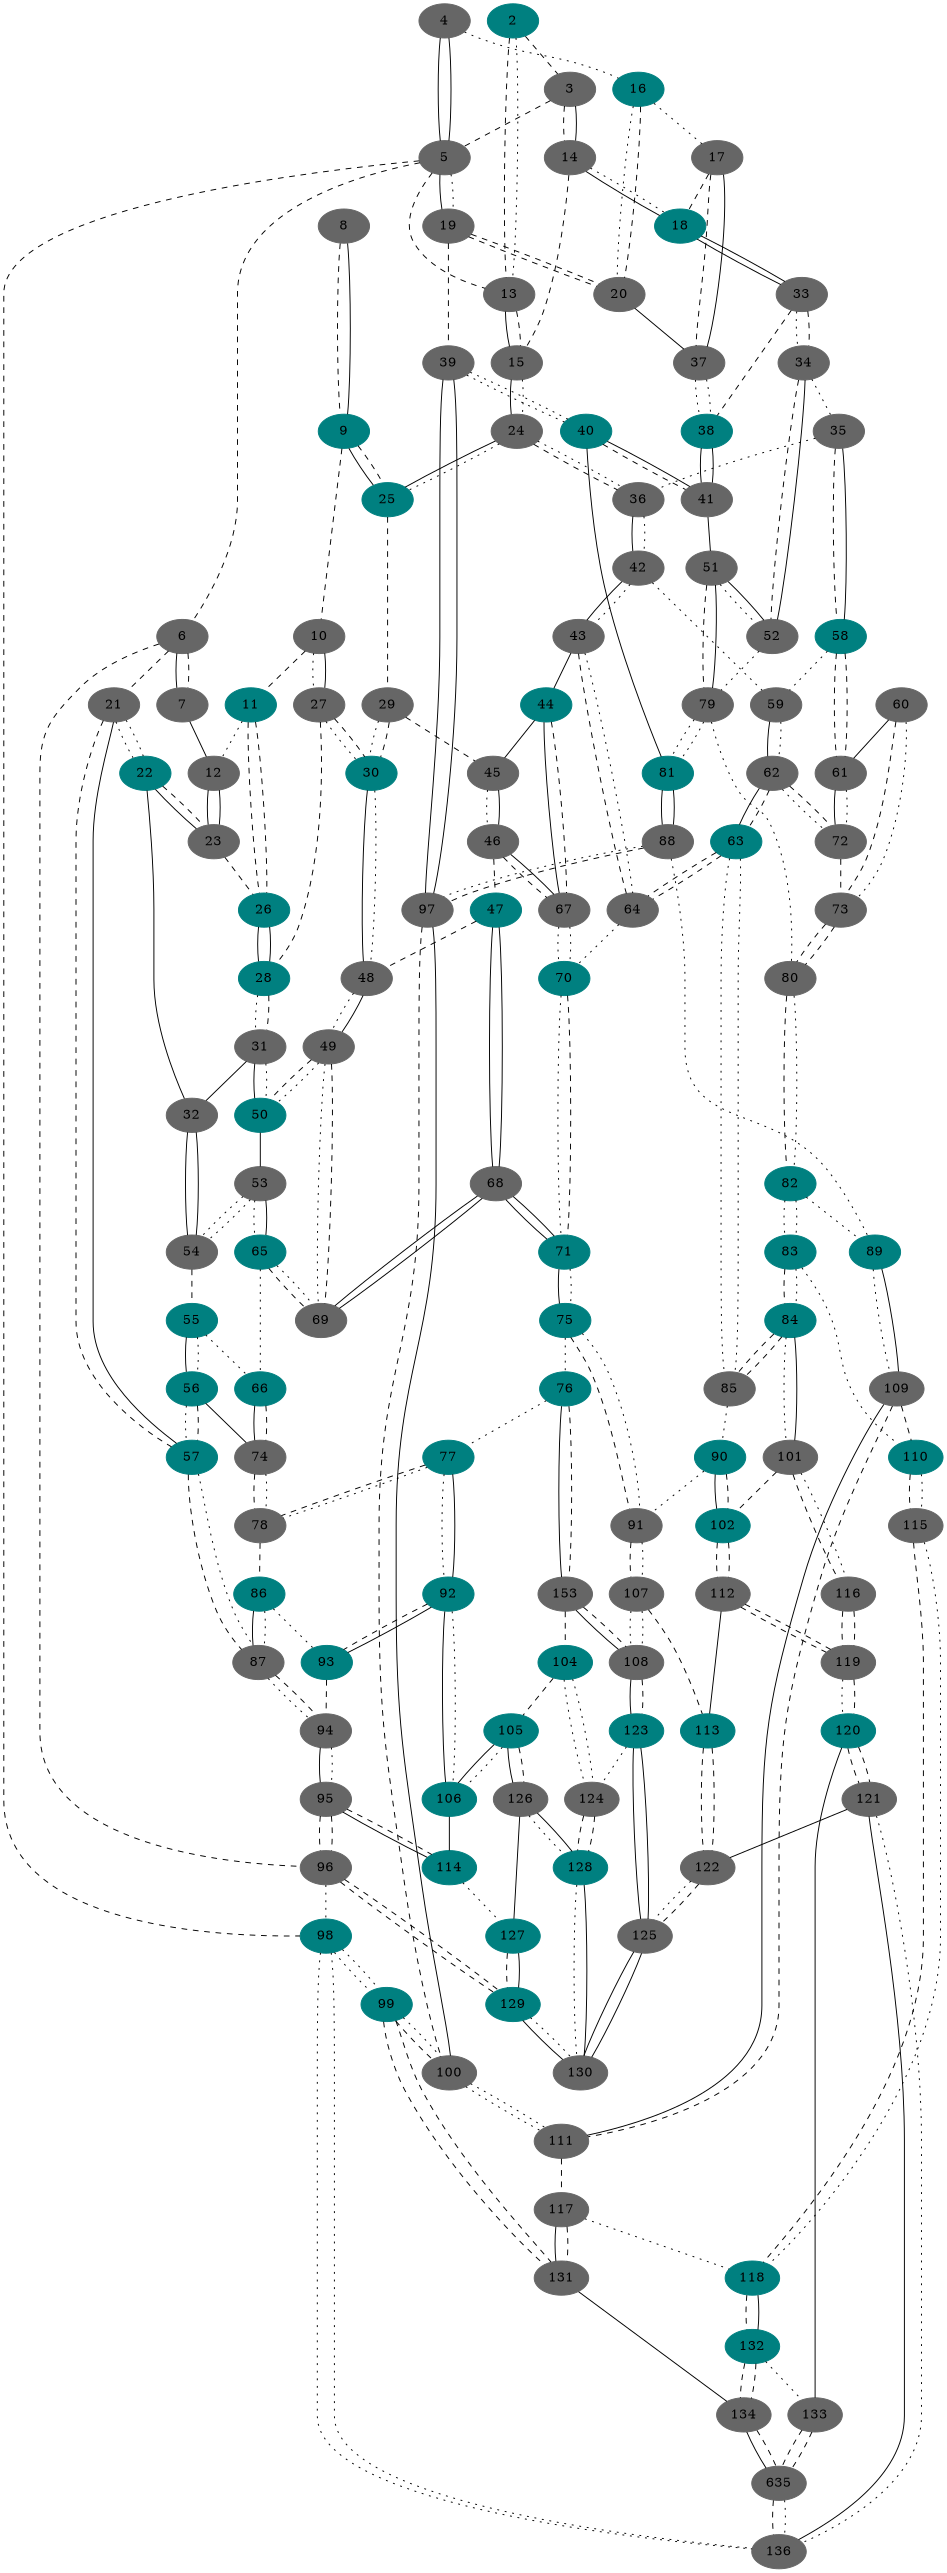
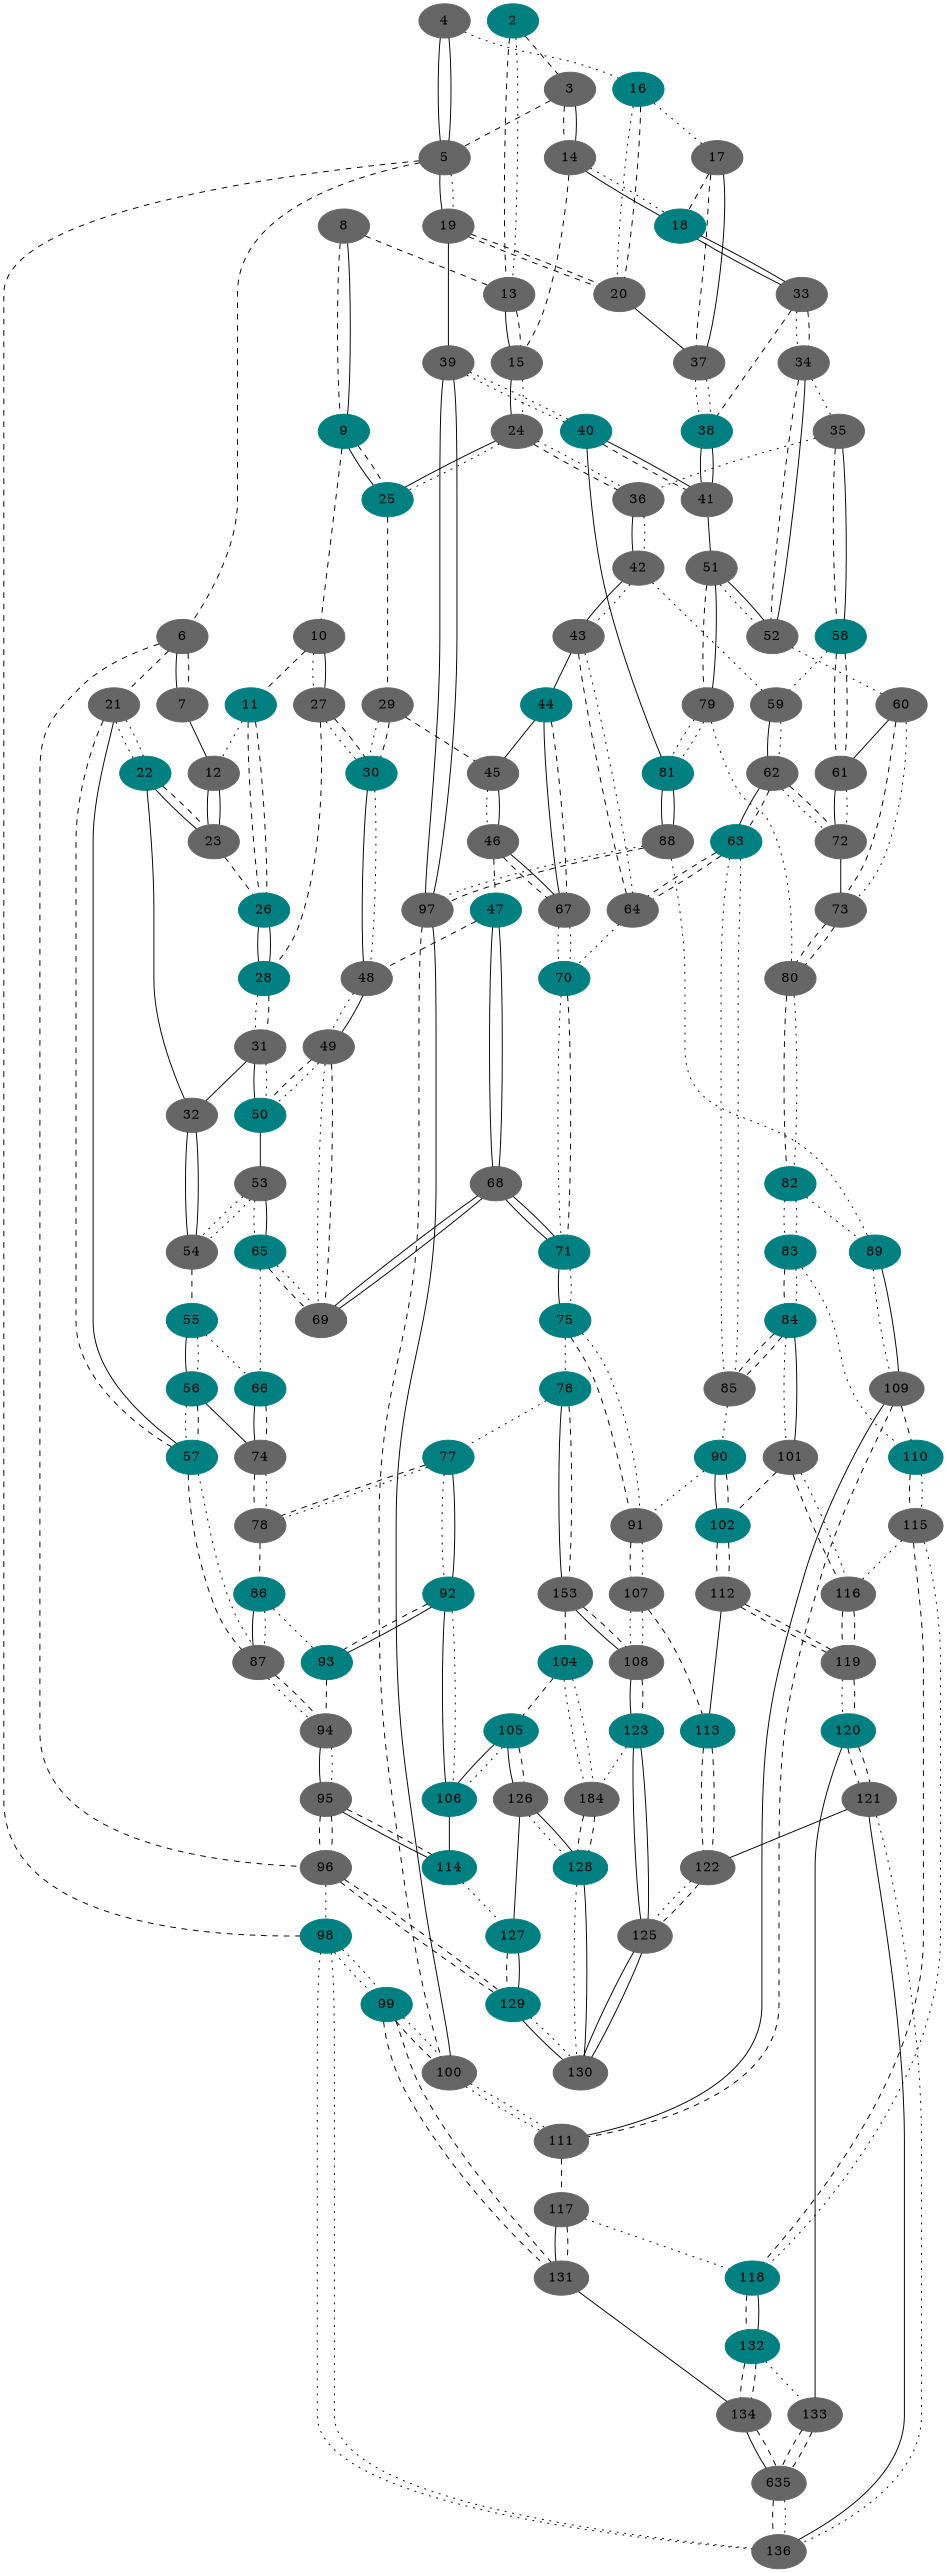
(417, 247) -> (426, 261)
(448, 294) -> (448, 294)
(736, 675) -> (828, 666)
(841, 876) -> (841, 876)
none -> (882, 1560)
(592, 1799) -> (592, 1799)
